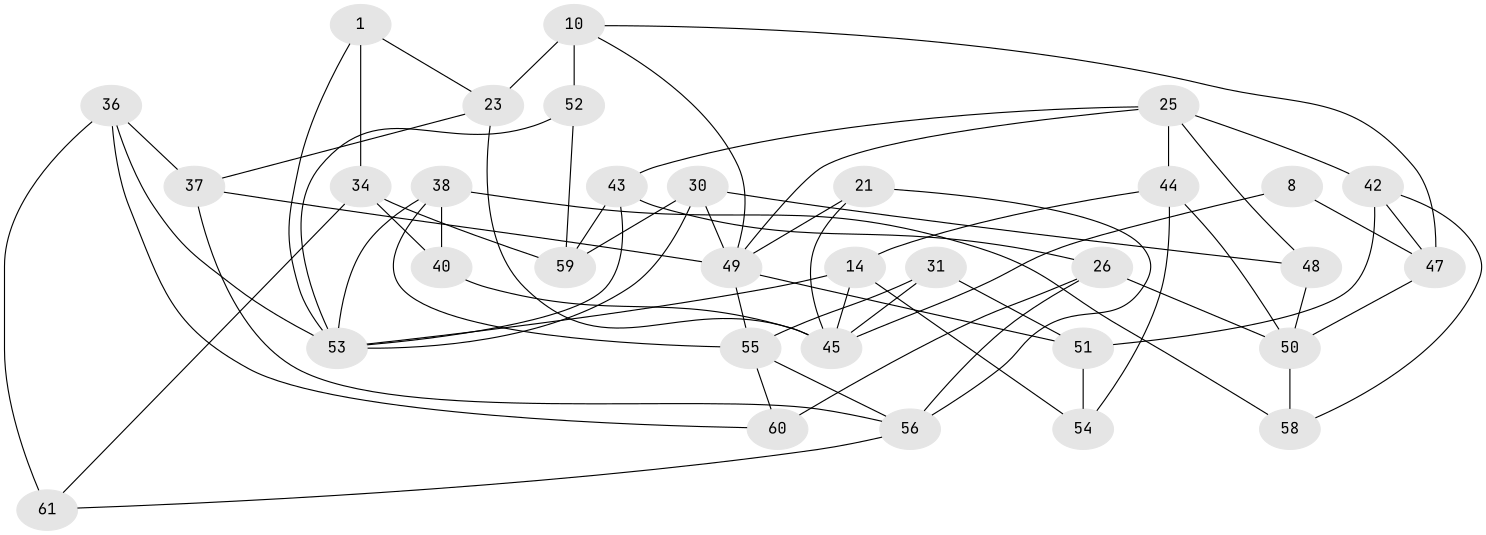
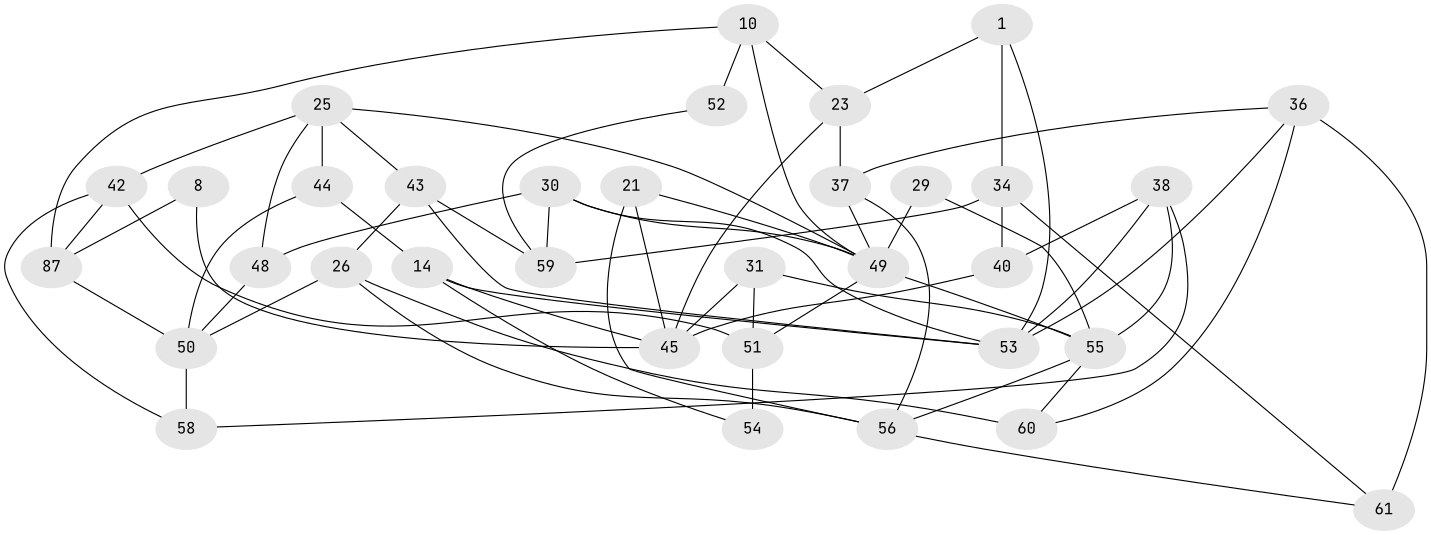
(325, 162) -> none
none -> (921, 187)
(1435, 267) -> (51, 267)
(1152, 315) -> none
